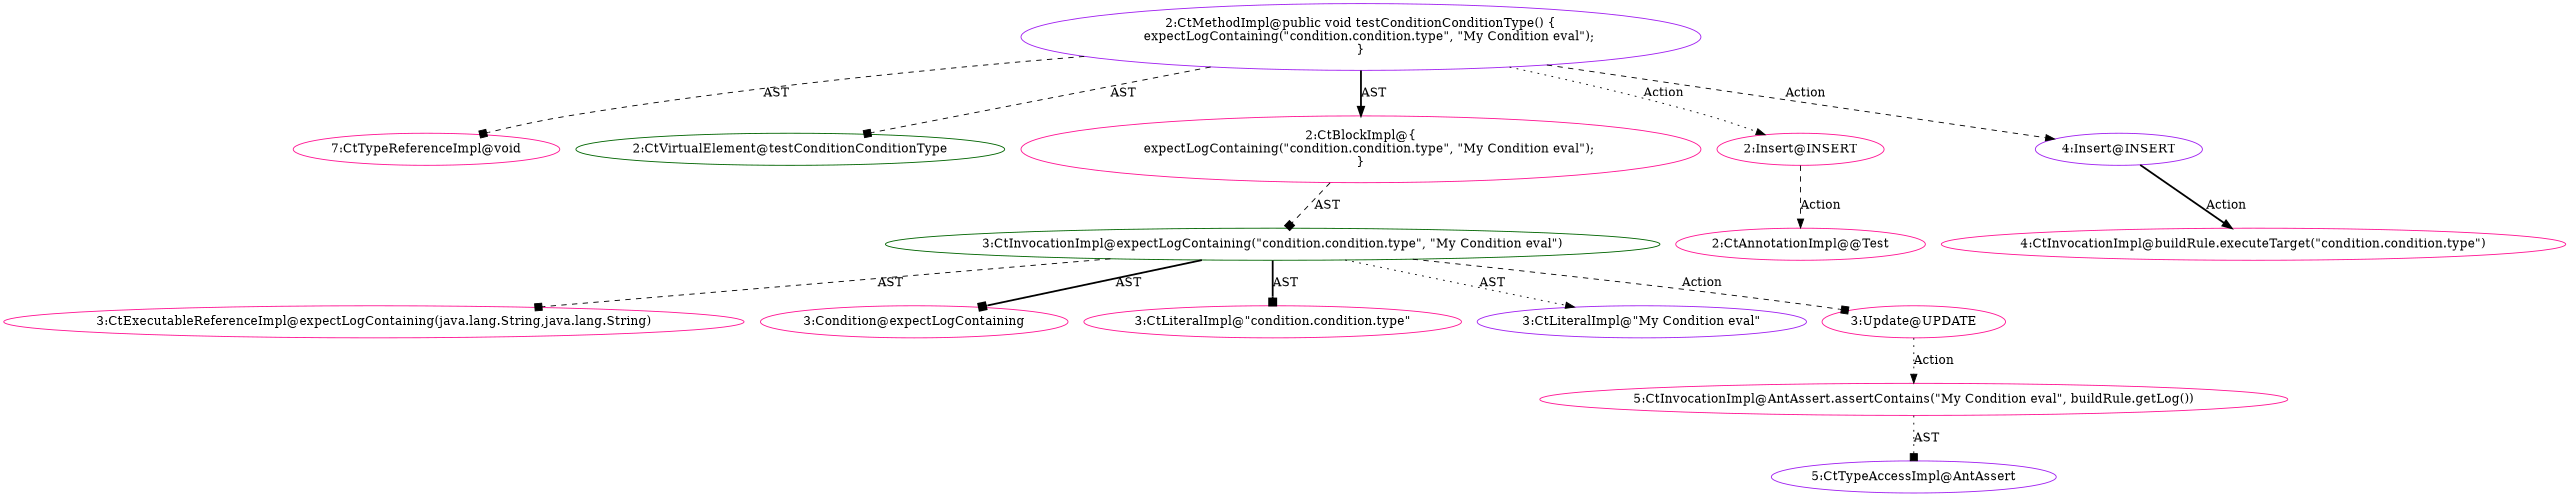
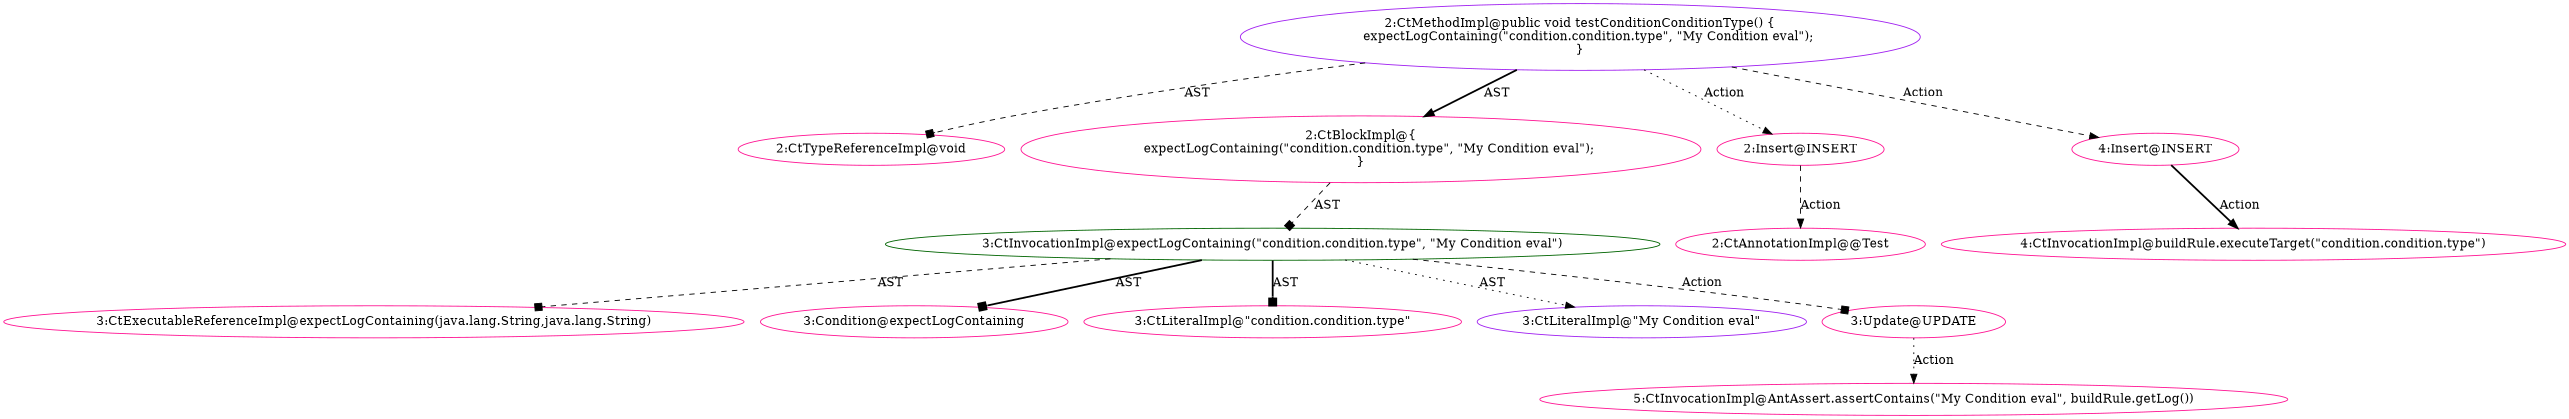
(426, 149) -> (871, 149)
(790, 149) -> none
(2119, 149) -> (2155, 149)
(1914, 477) -> none
